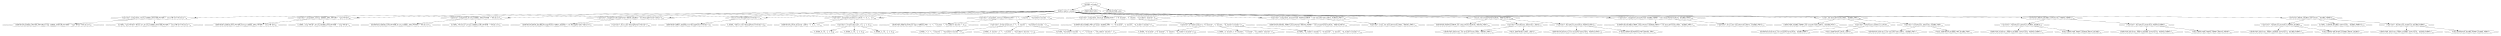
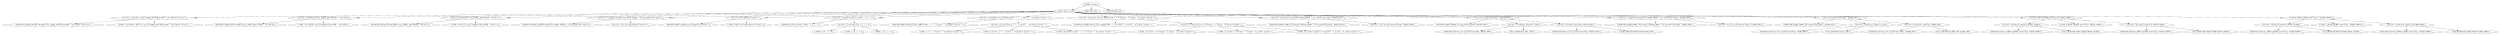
none -> (2082, 25)
